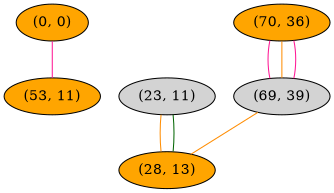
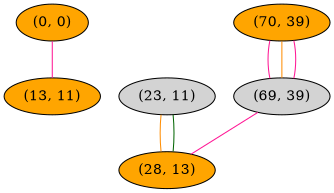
(282, 23) -> (282, 23)
(52, 96) -> (52, 96)
(224, 133) -> (224, 133)
